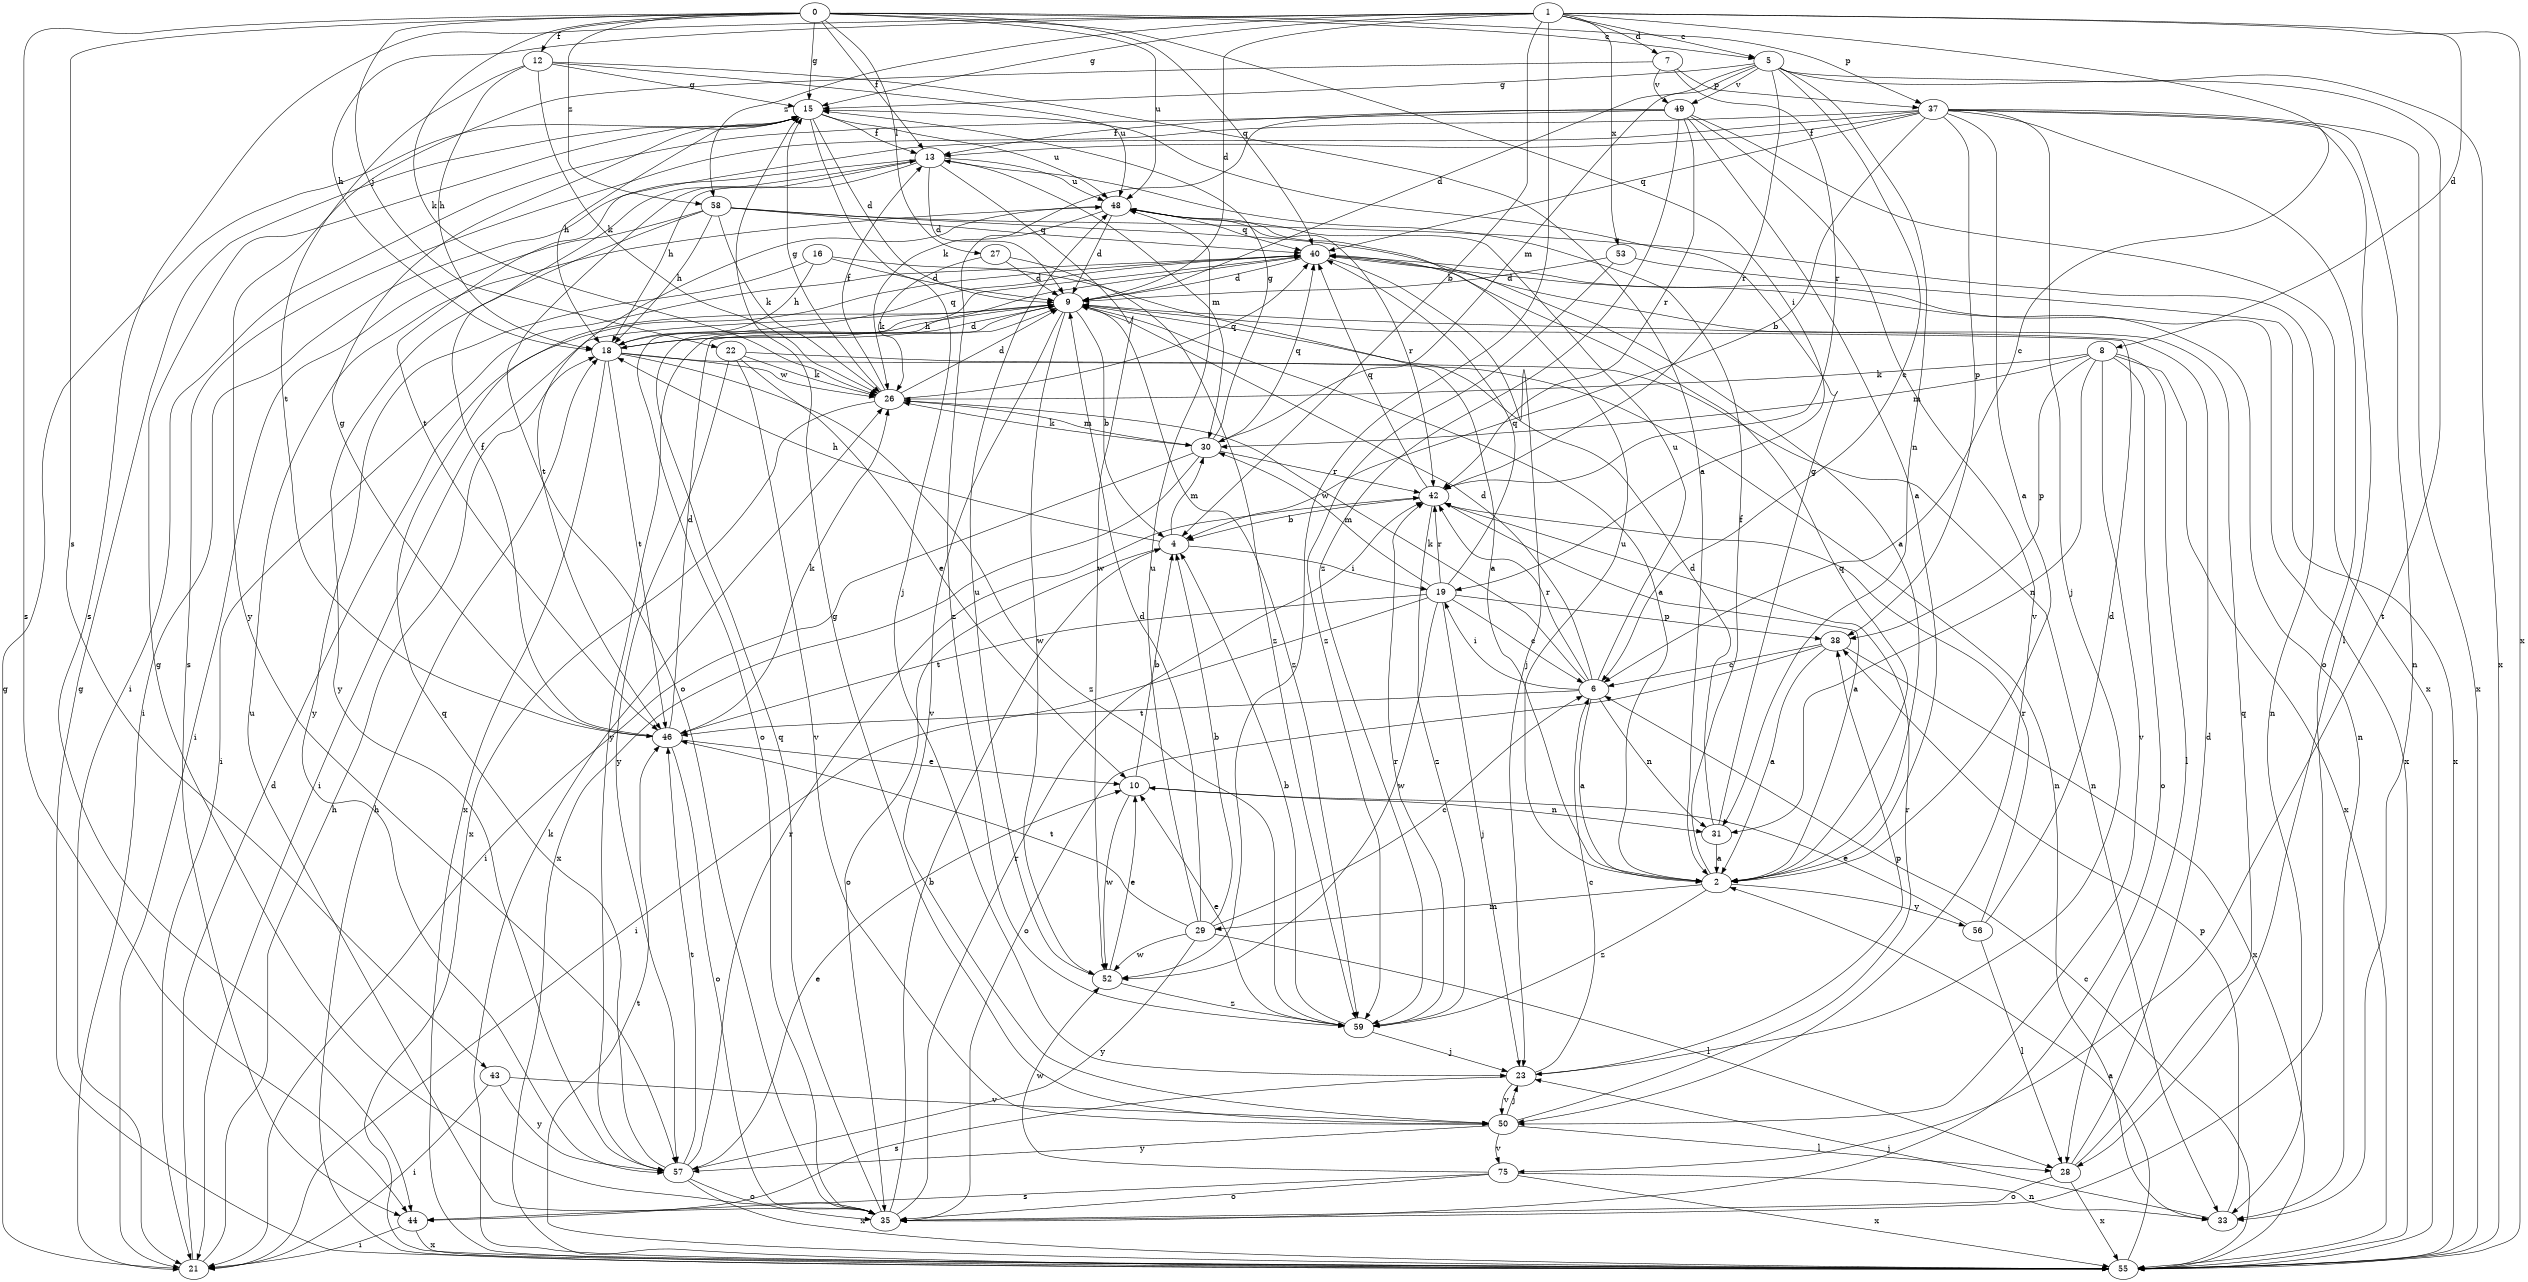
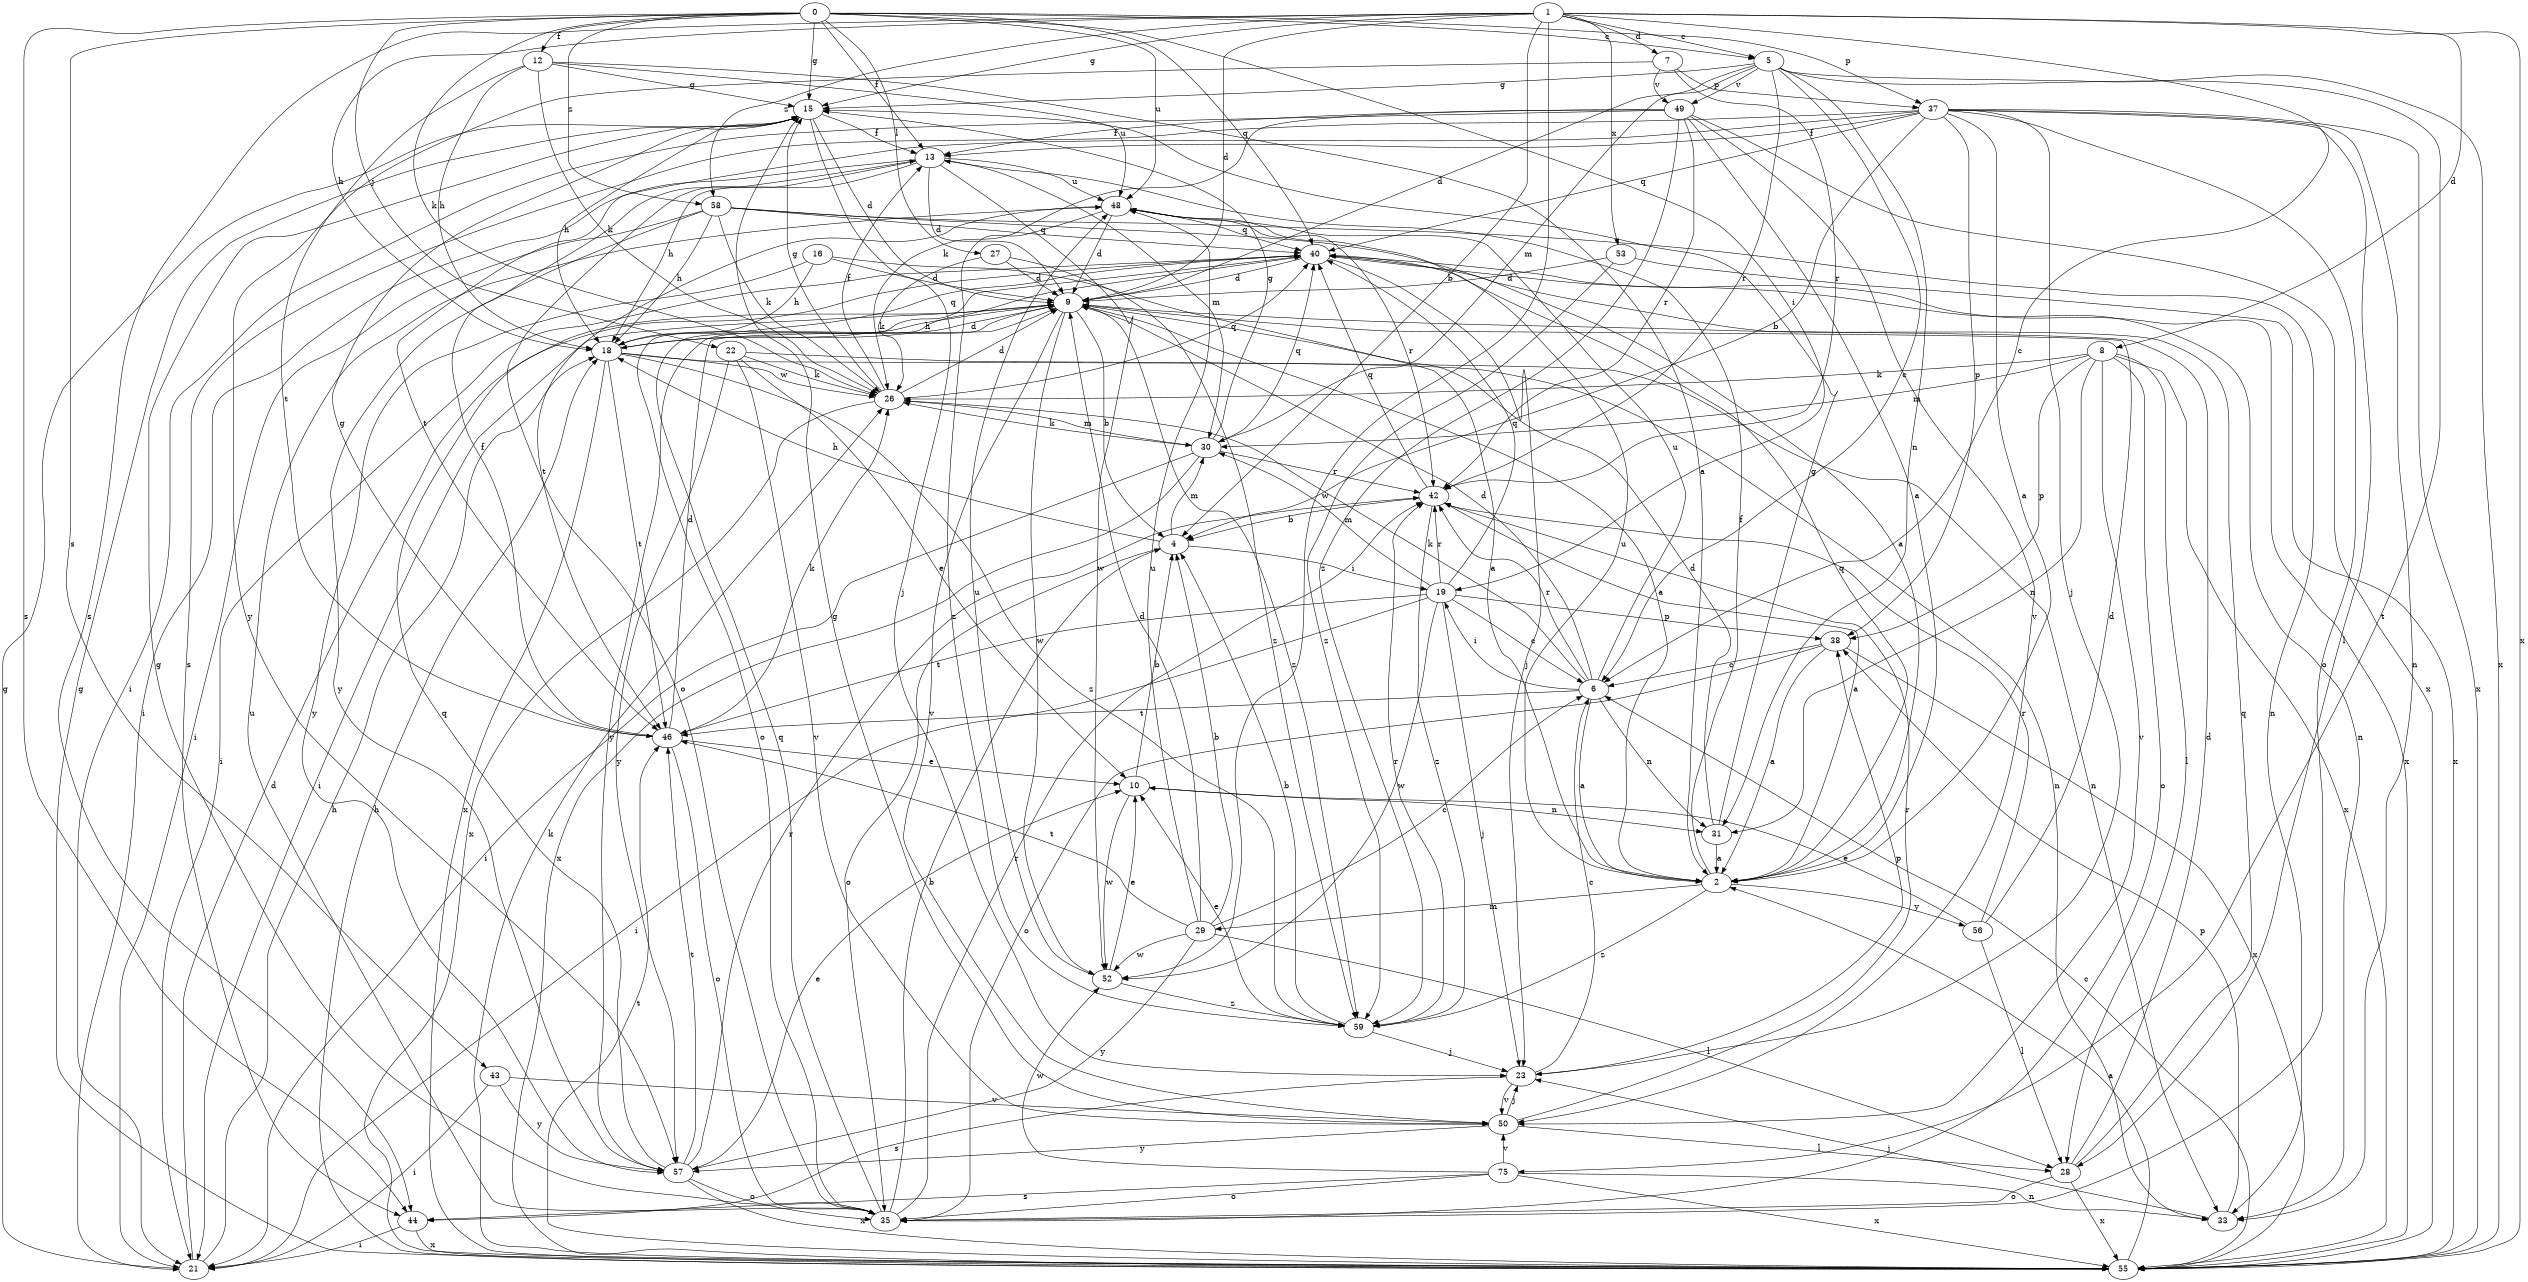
(930, 137) -> none
(1496, 1146) -> (1503, 1151)
